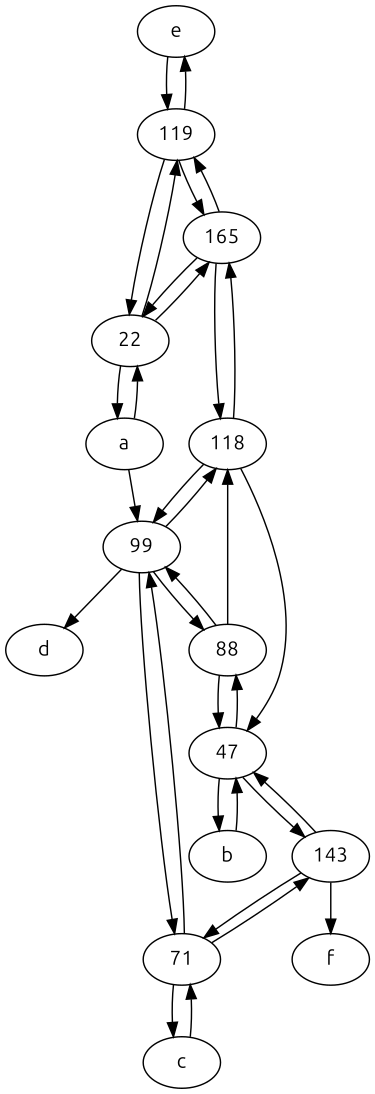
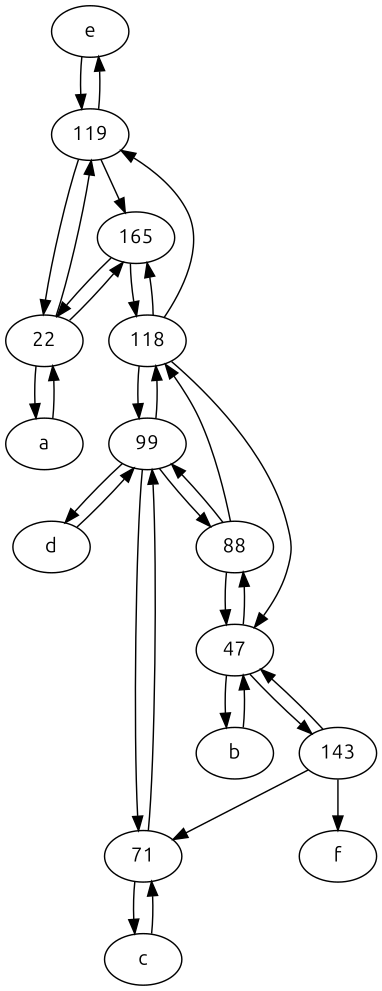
(211, 191) -> (193, 229)
(132, 488) -> (101, 504)
(255, 915) -> none
